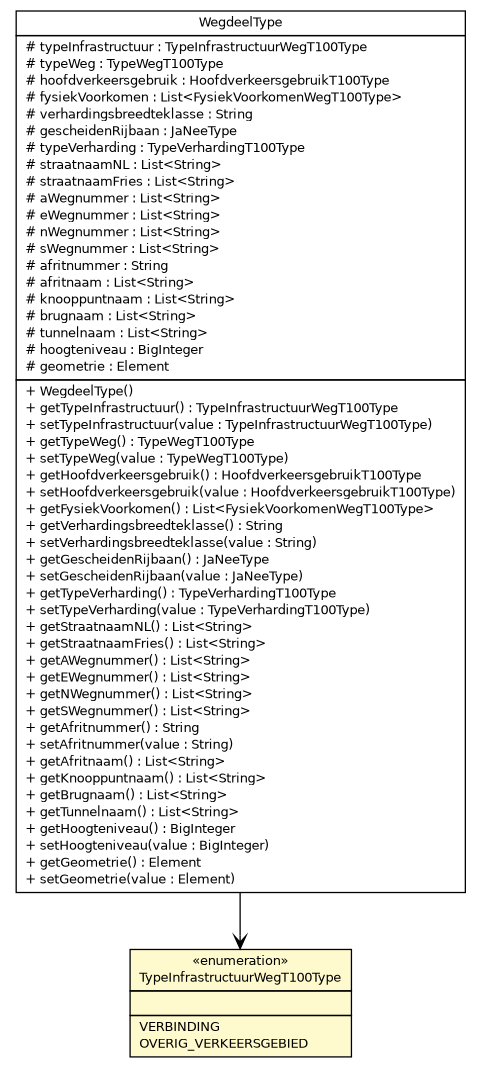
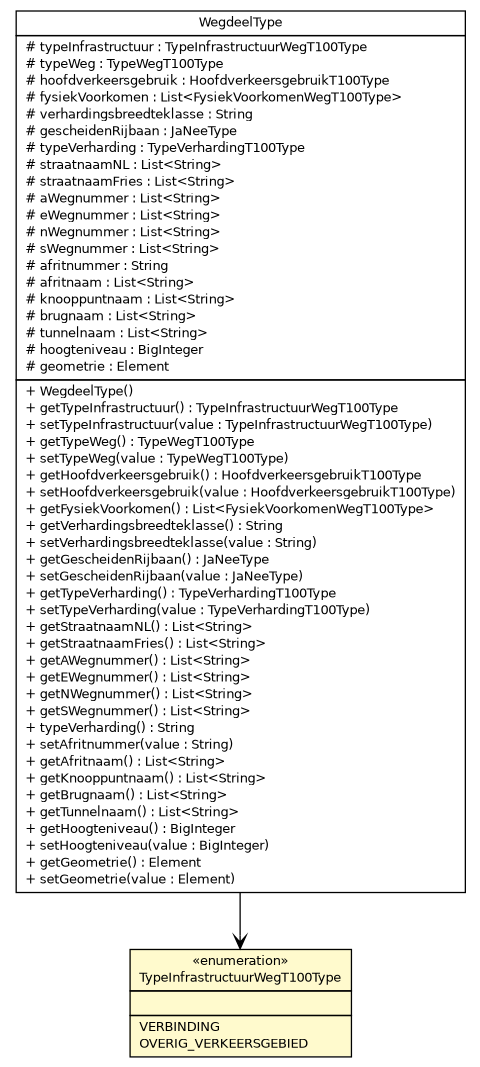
(113, 728) -> (110, 728)
